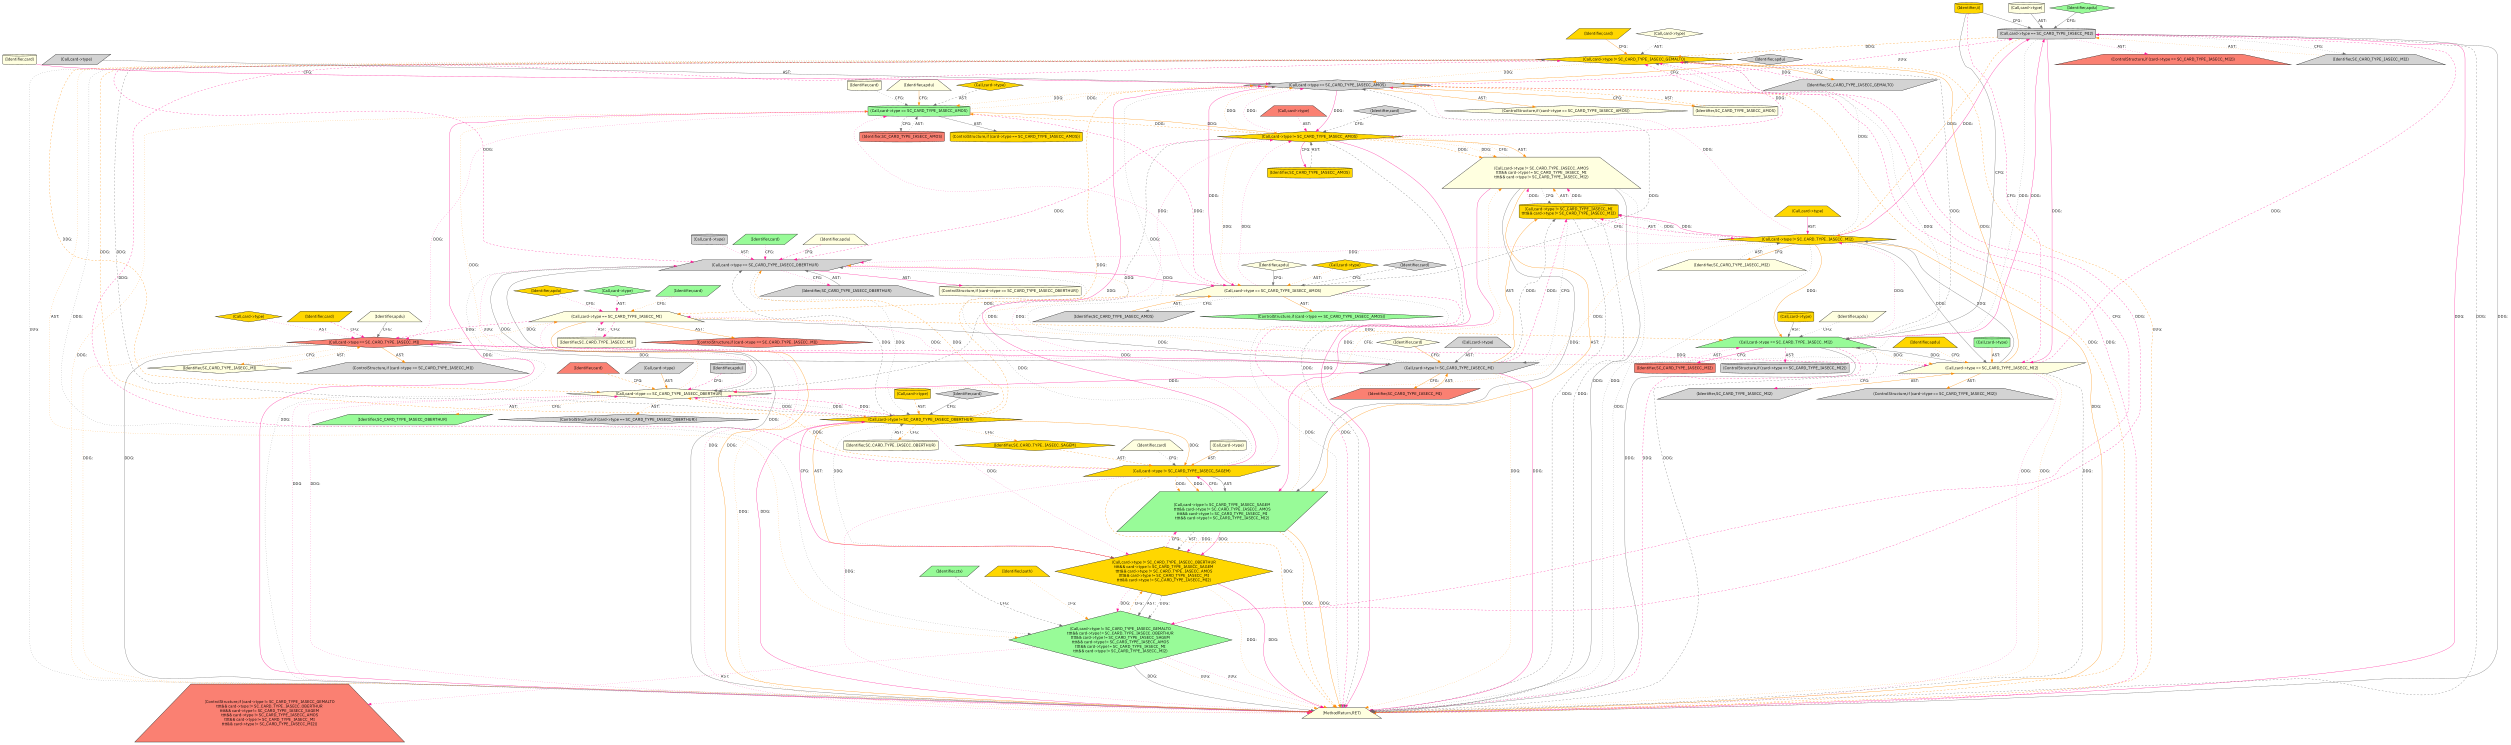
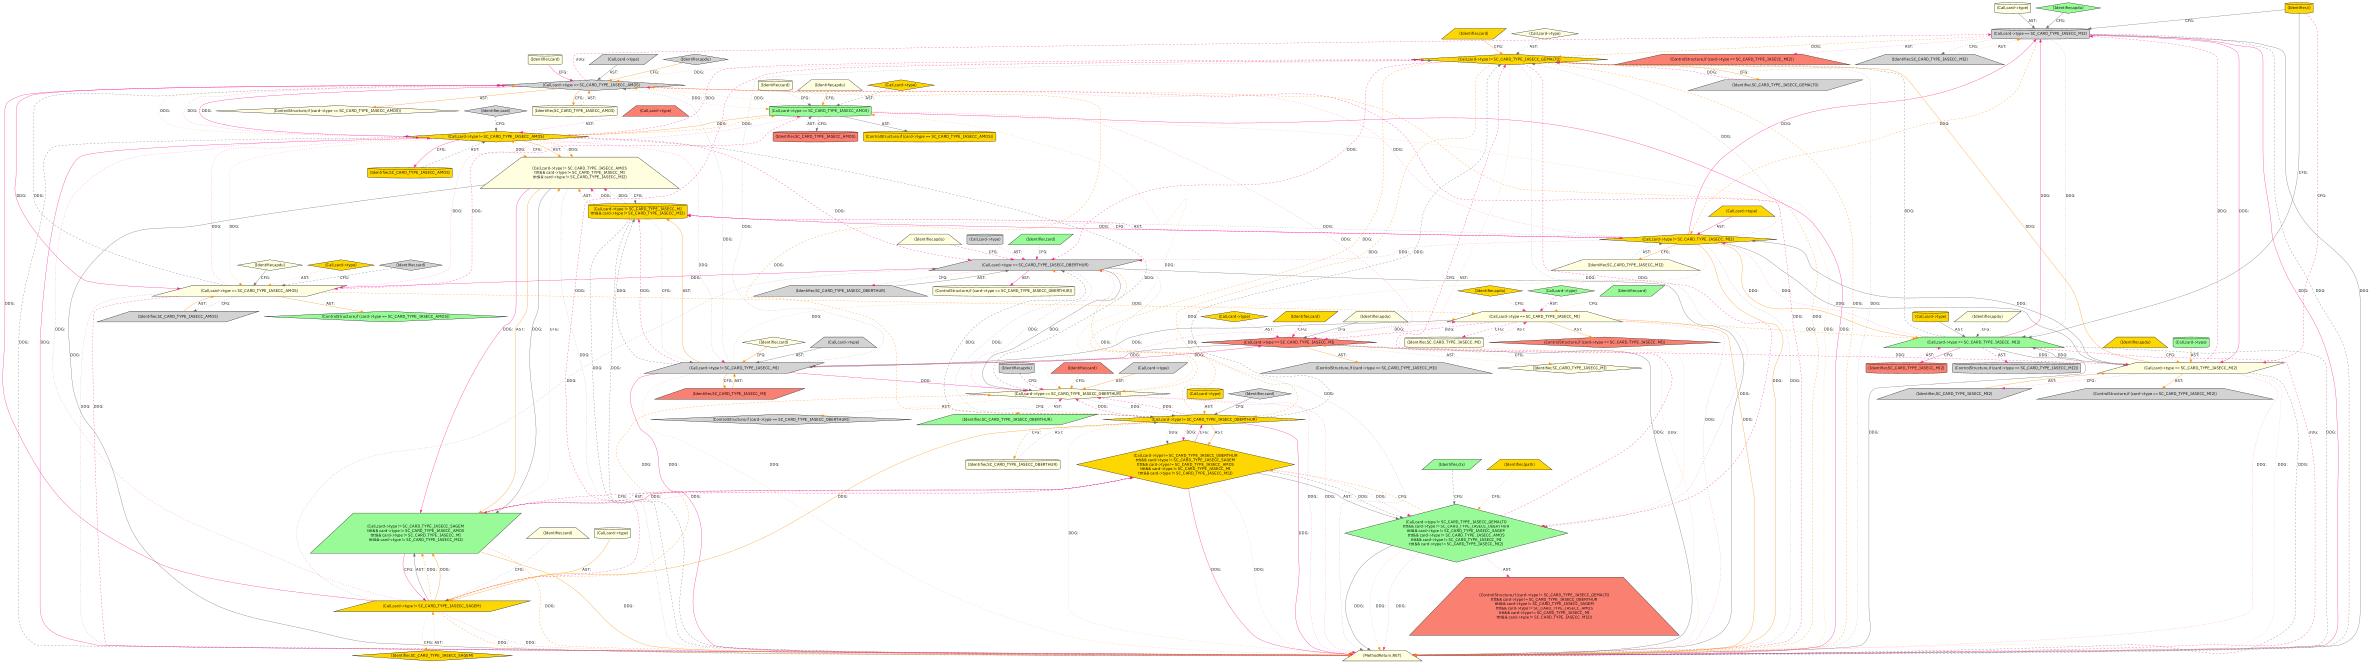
none -> (698, 188)
(977, 432) -> (423, 630)
(1103, 457) -> (434, 632)
